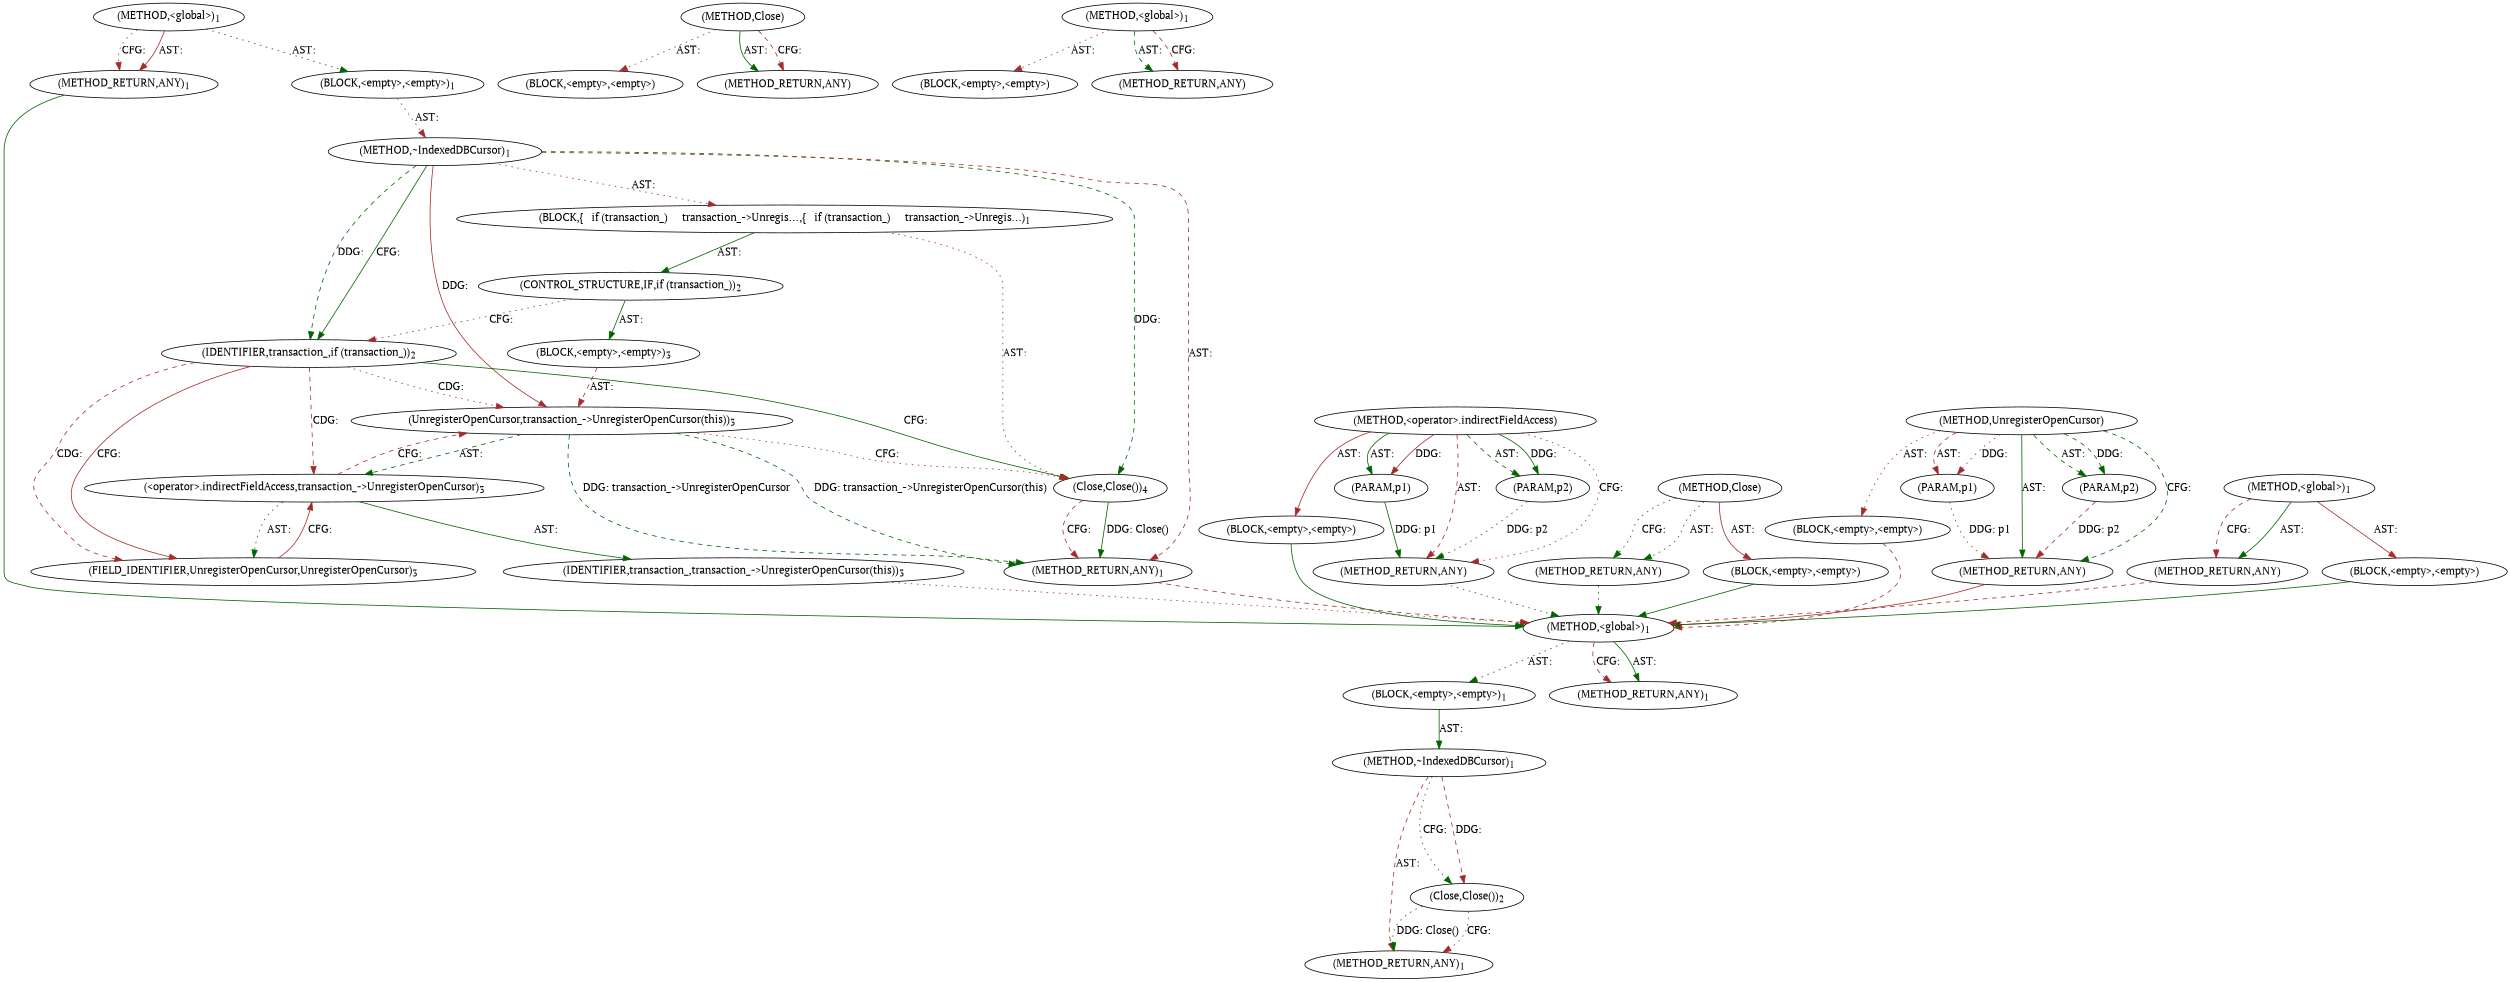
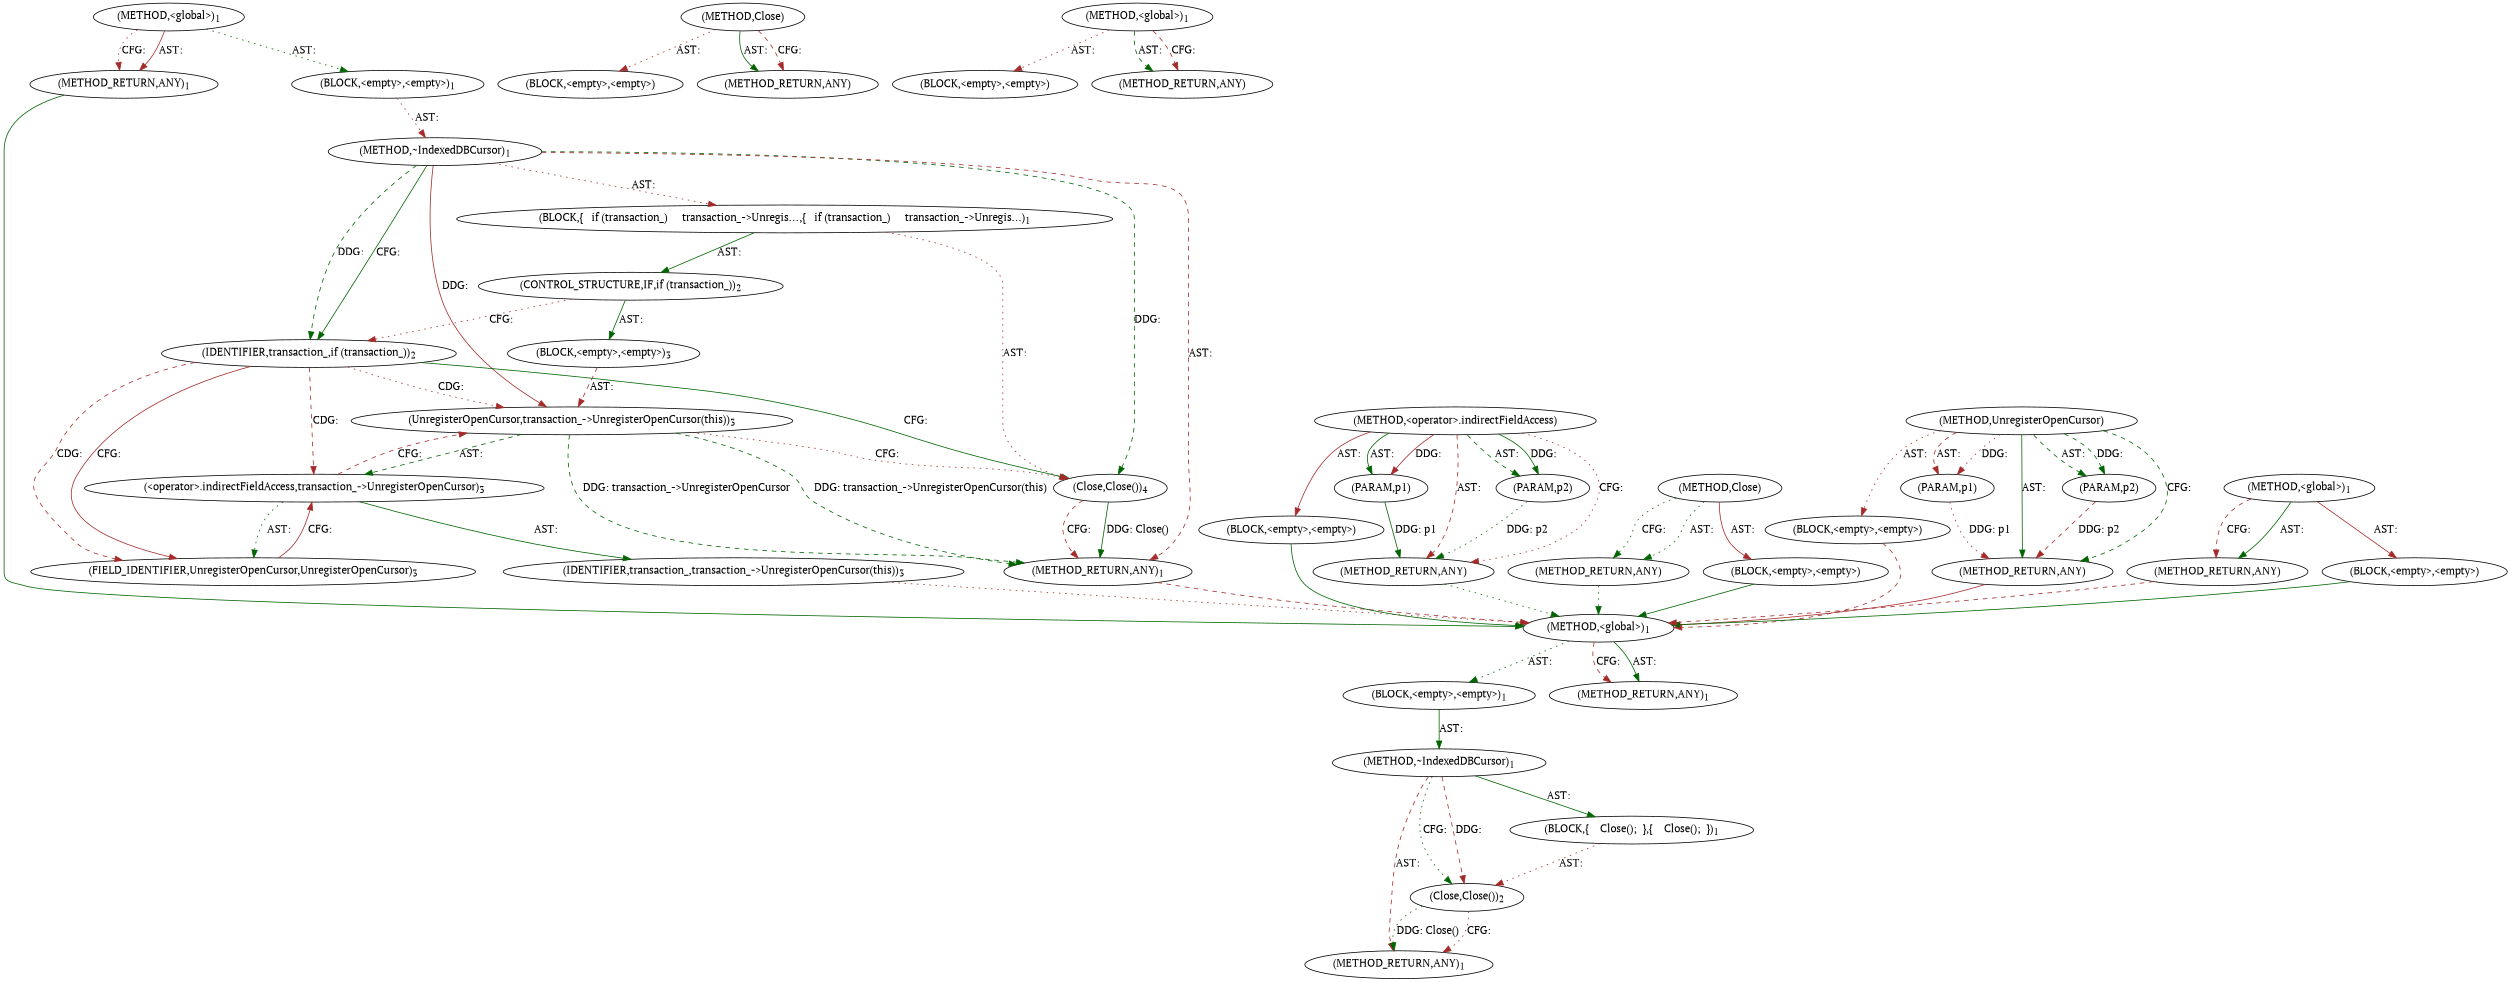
none -> (1632, 830)
